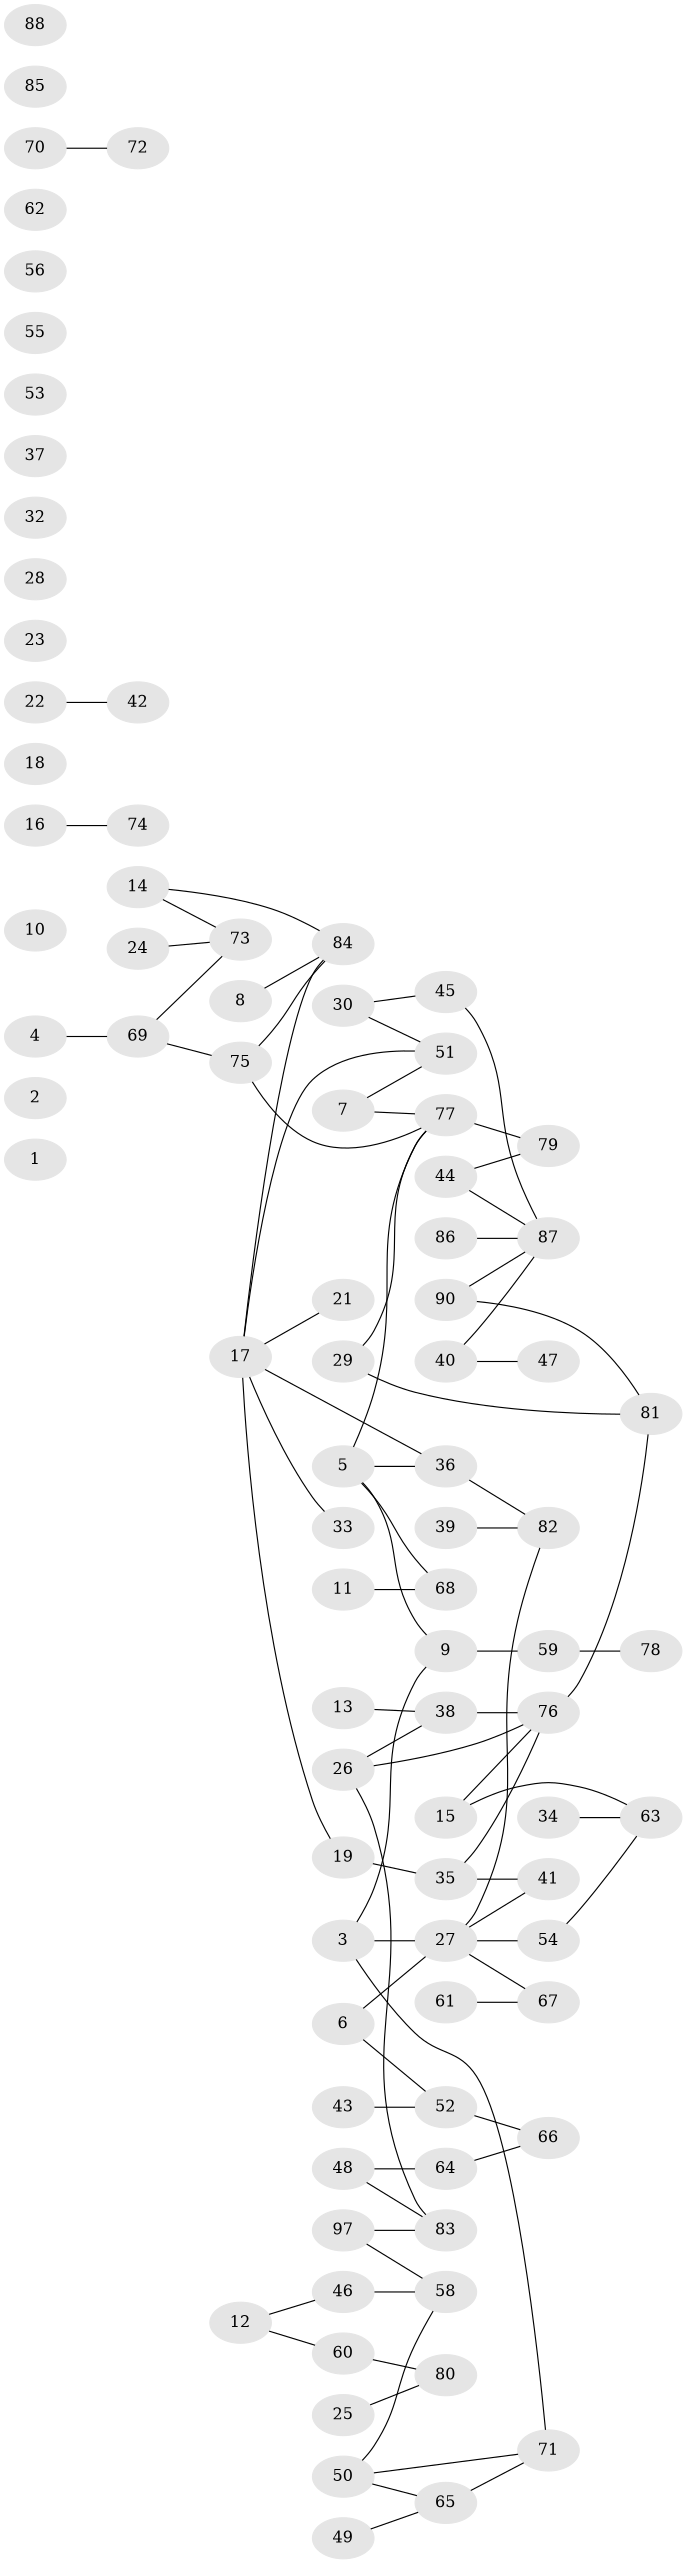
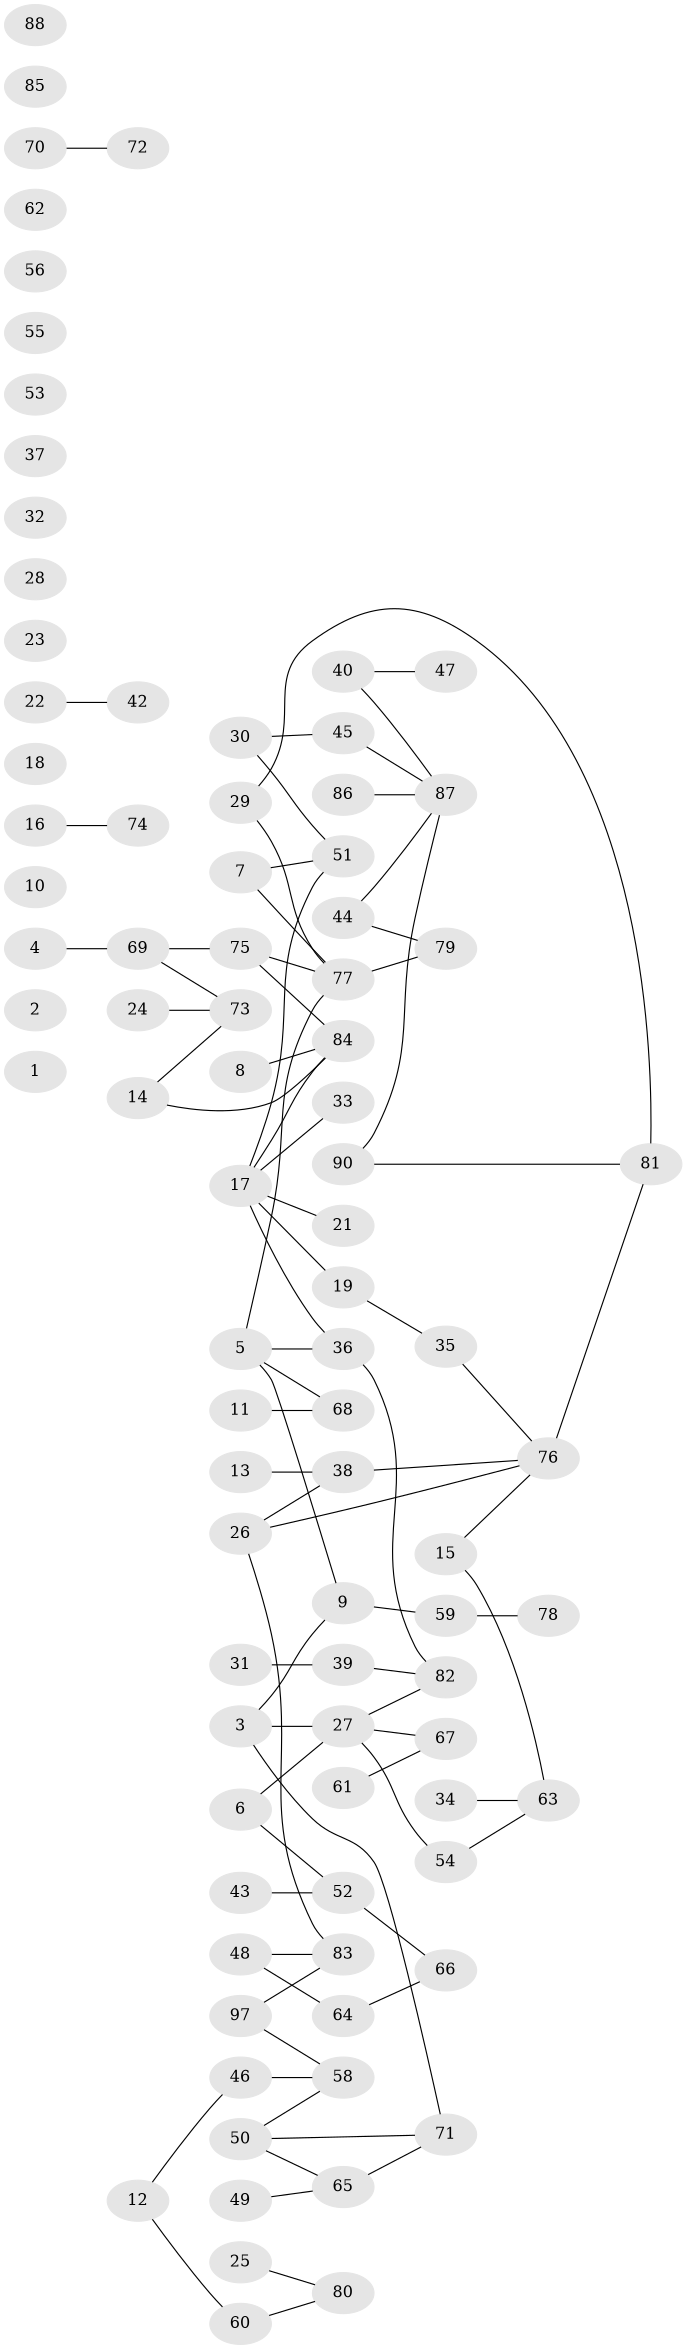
none -> (241, 1665)
(548, 1879) -> none
